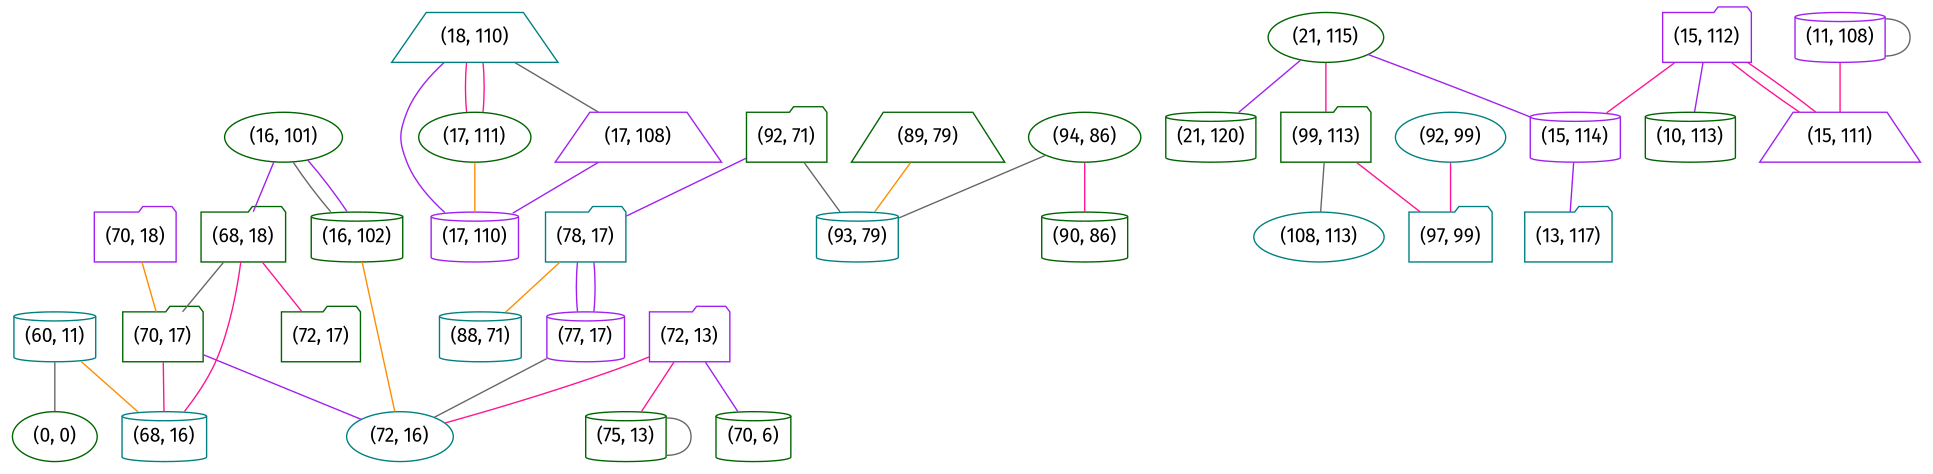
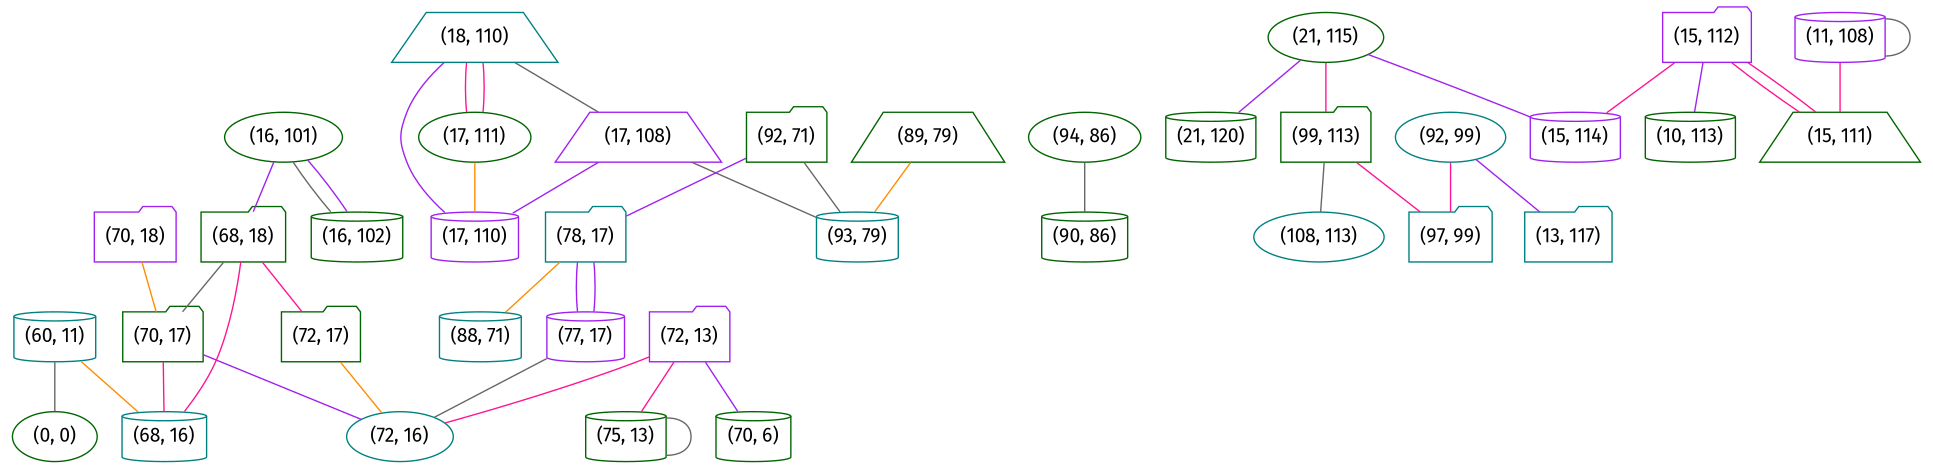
(1840, 137) -> (1840, 137)
(972, 187) -> (754, 190)
(1085, 187) -> (1085, 187)
(1572, 187) -> (1508, 186)
(378, 337) -> (361, 388)
